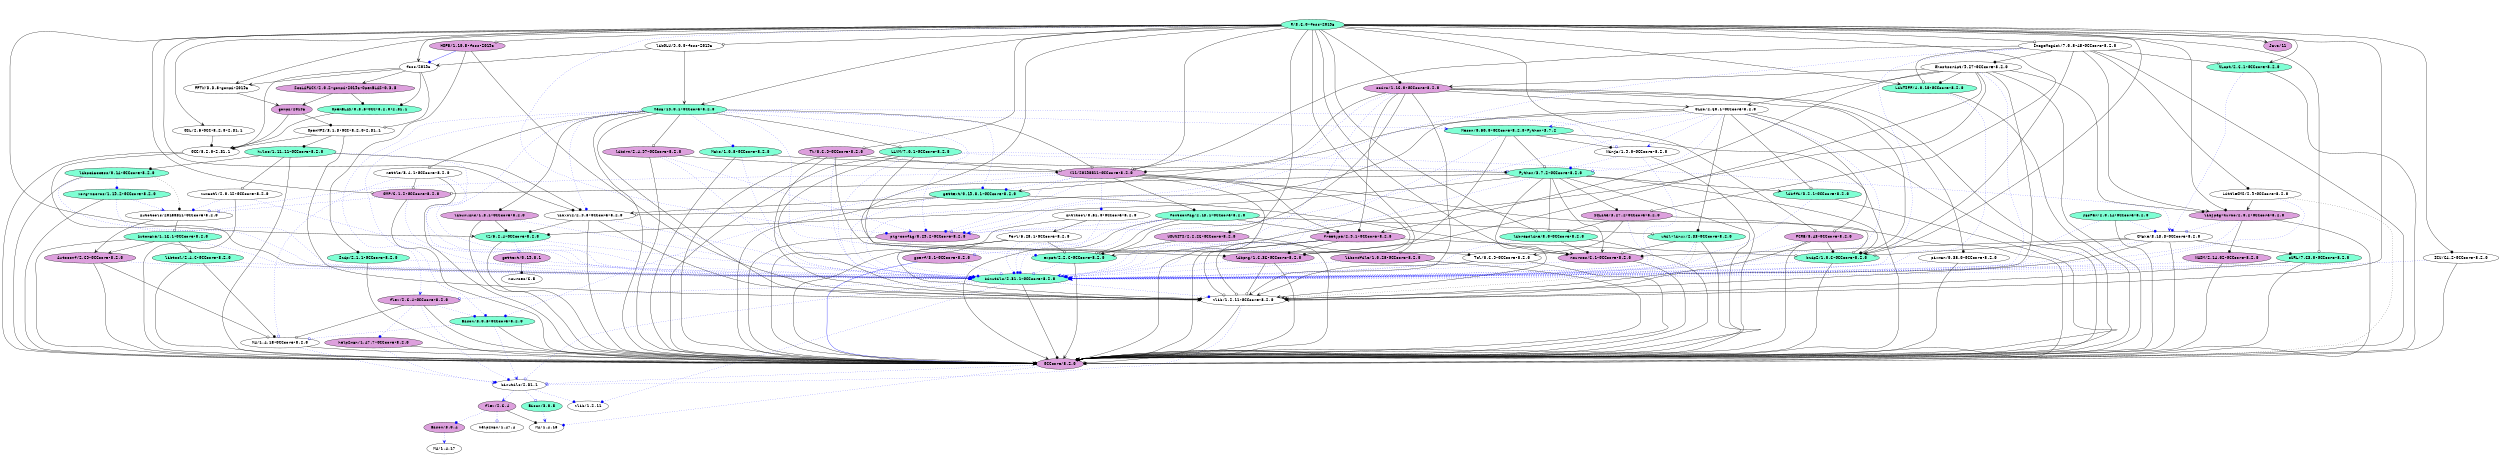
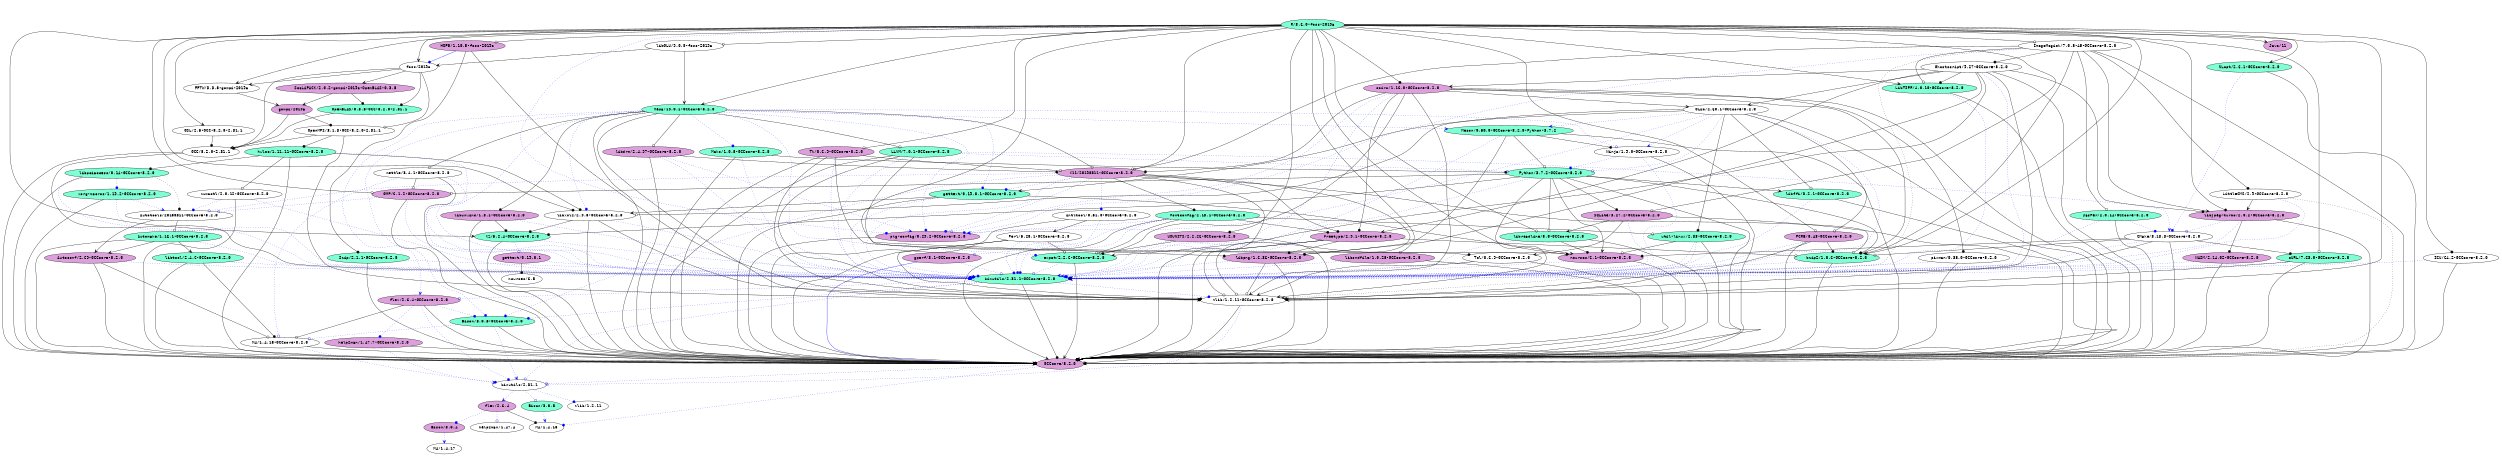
(2163, 57) -> (2086, 129)
(1911, 212) -> (1911, 212)
(804, 343) -> (756, 300)
